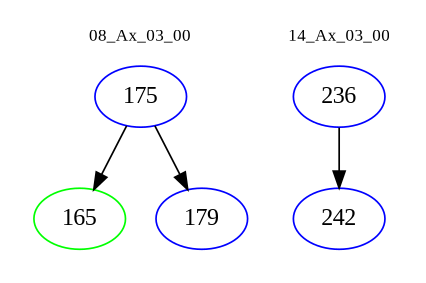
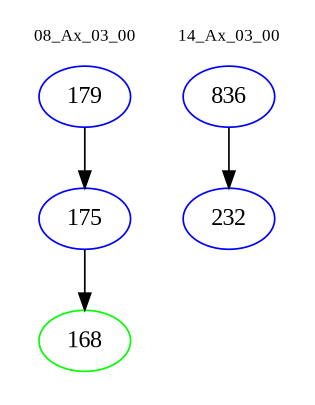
(339, 97) -> (229, 97)
(167, 150) -> (85, 149)
(80, 219) -> (85, 341)
(339, 219) -> (229, 219)
